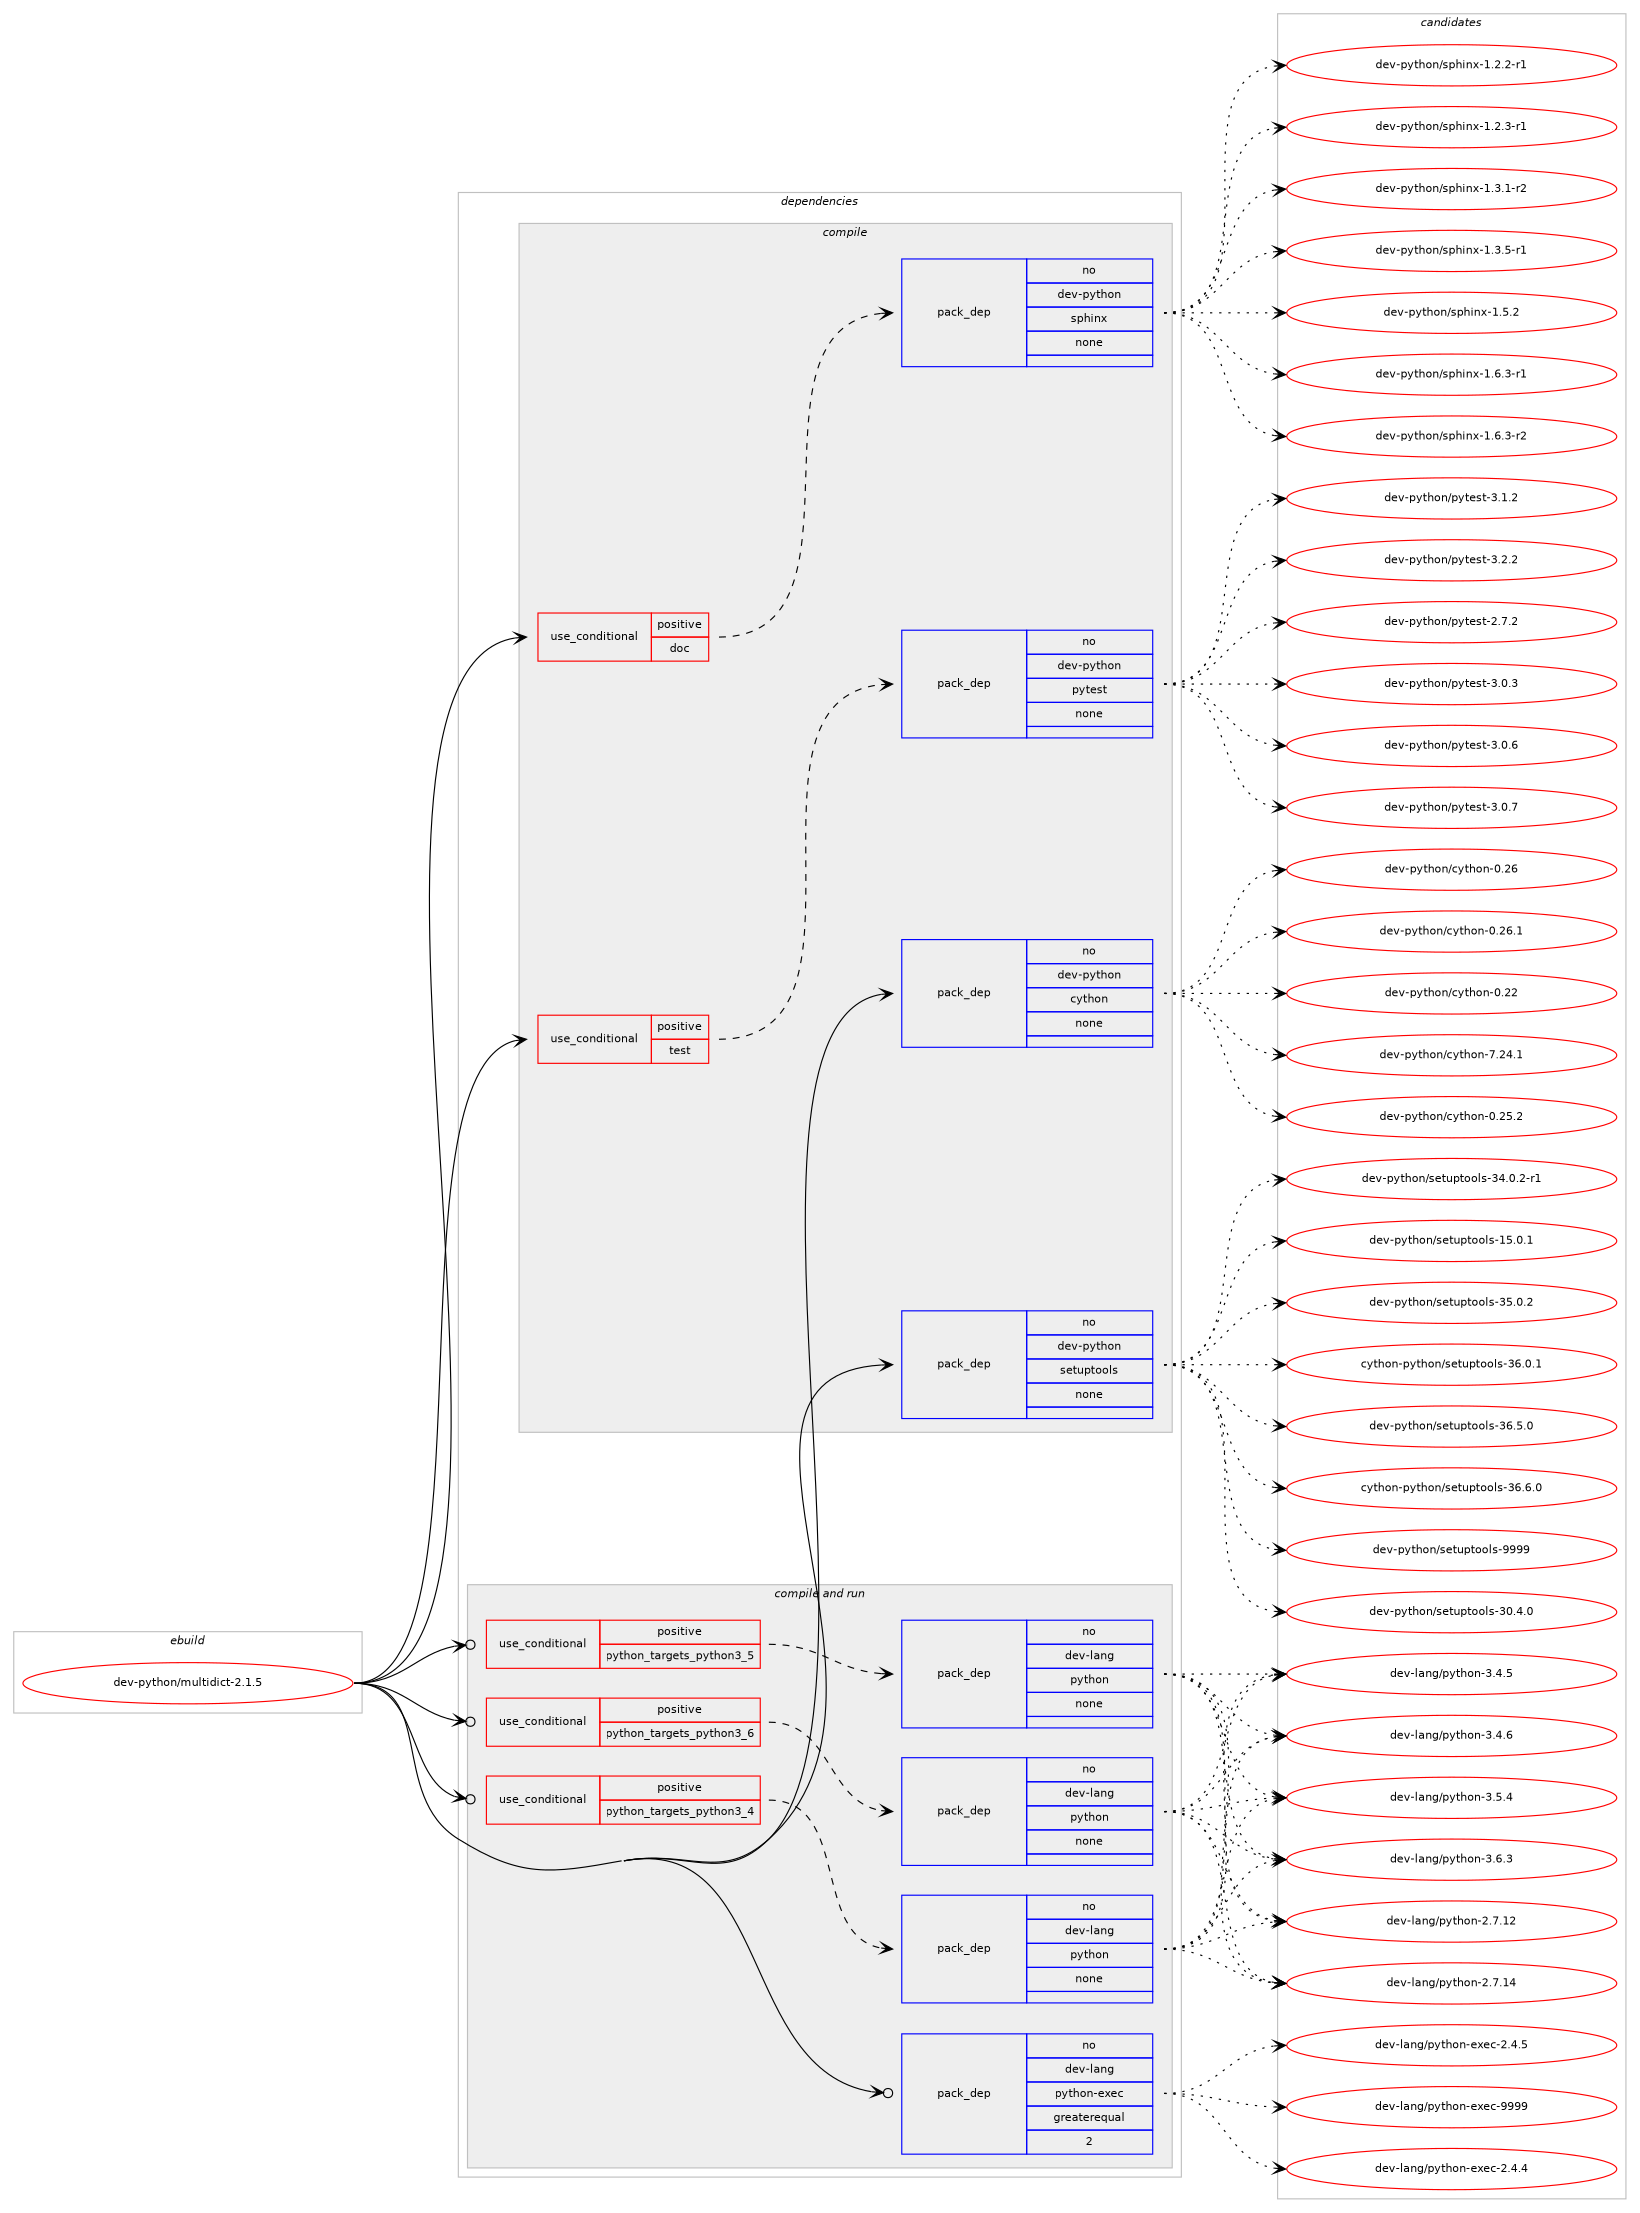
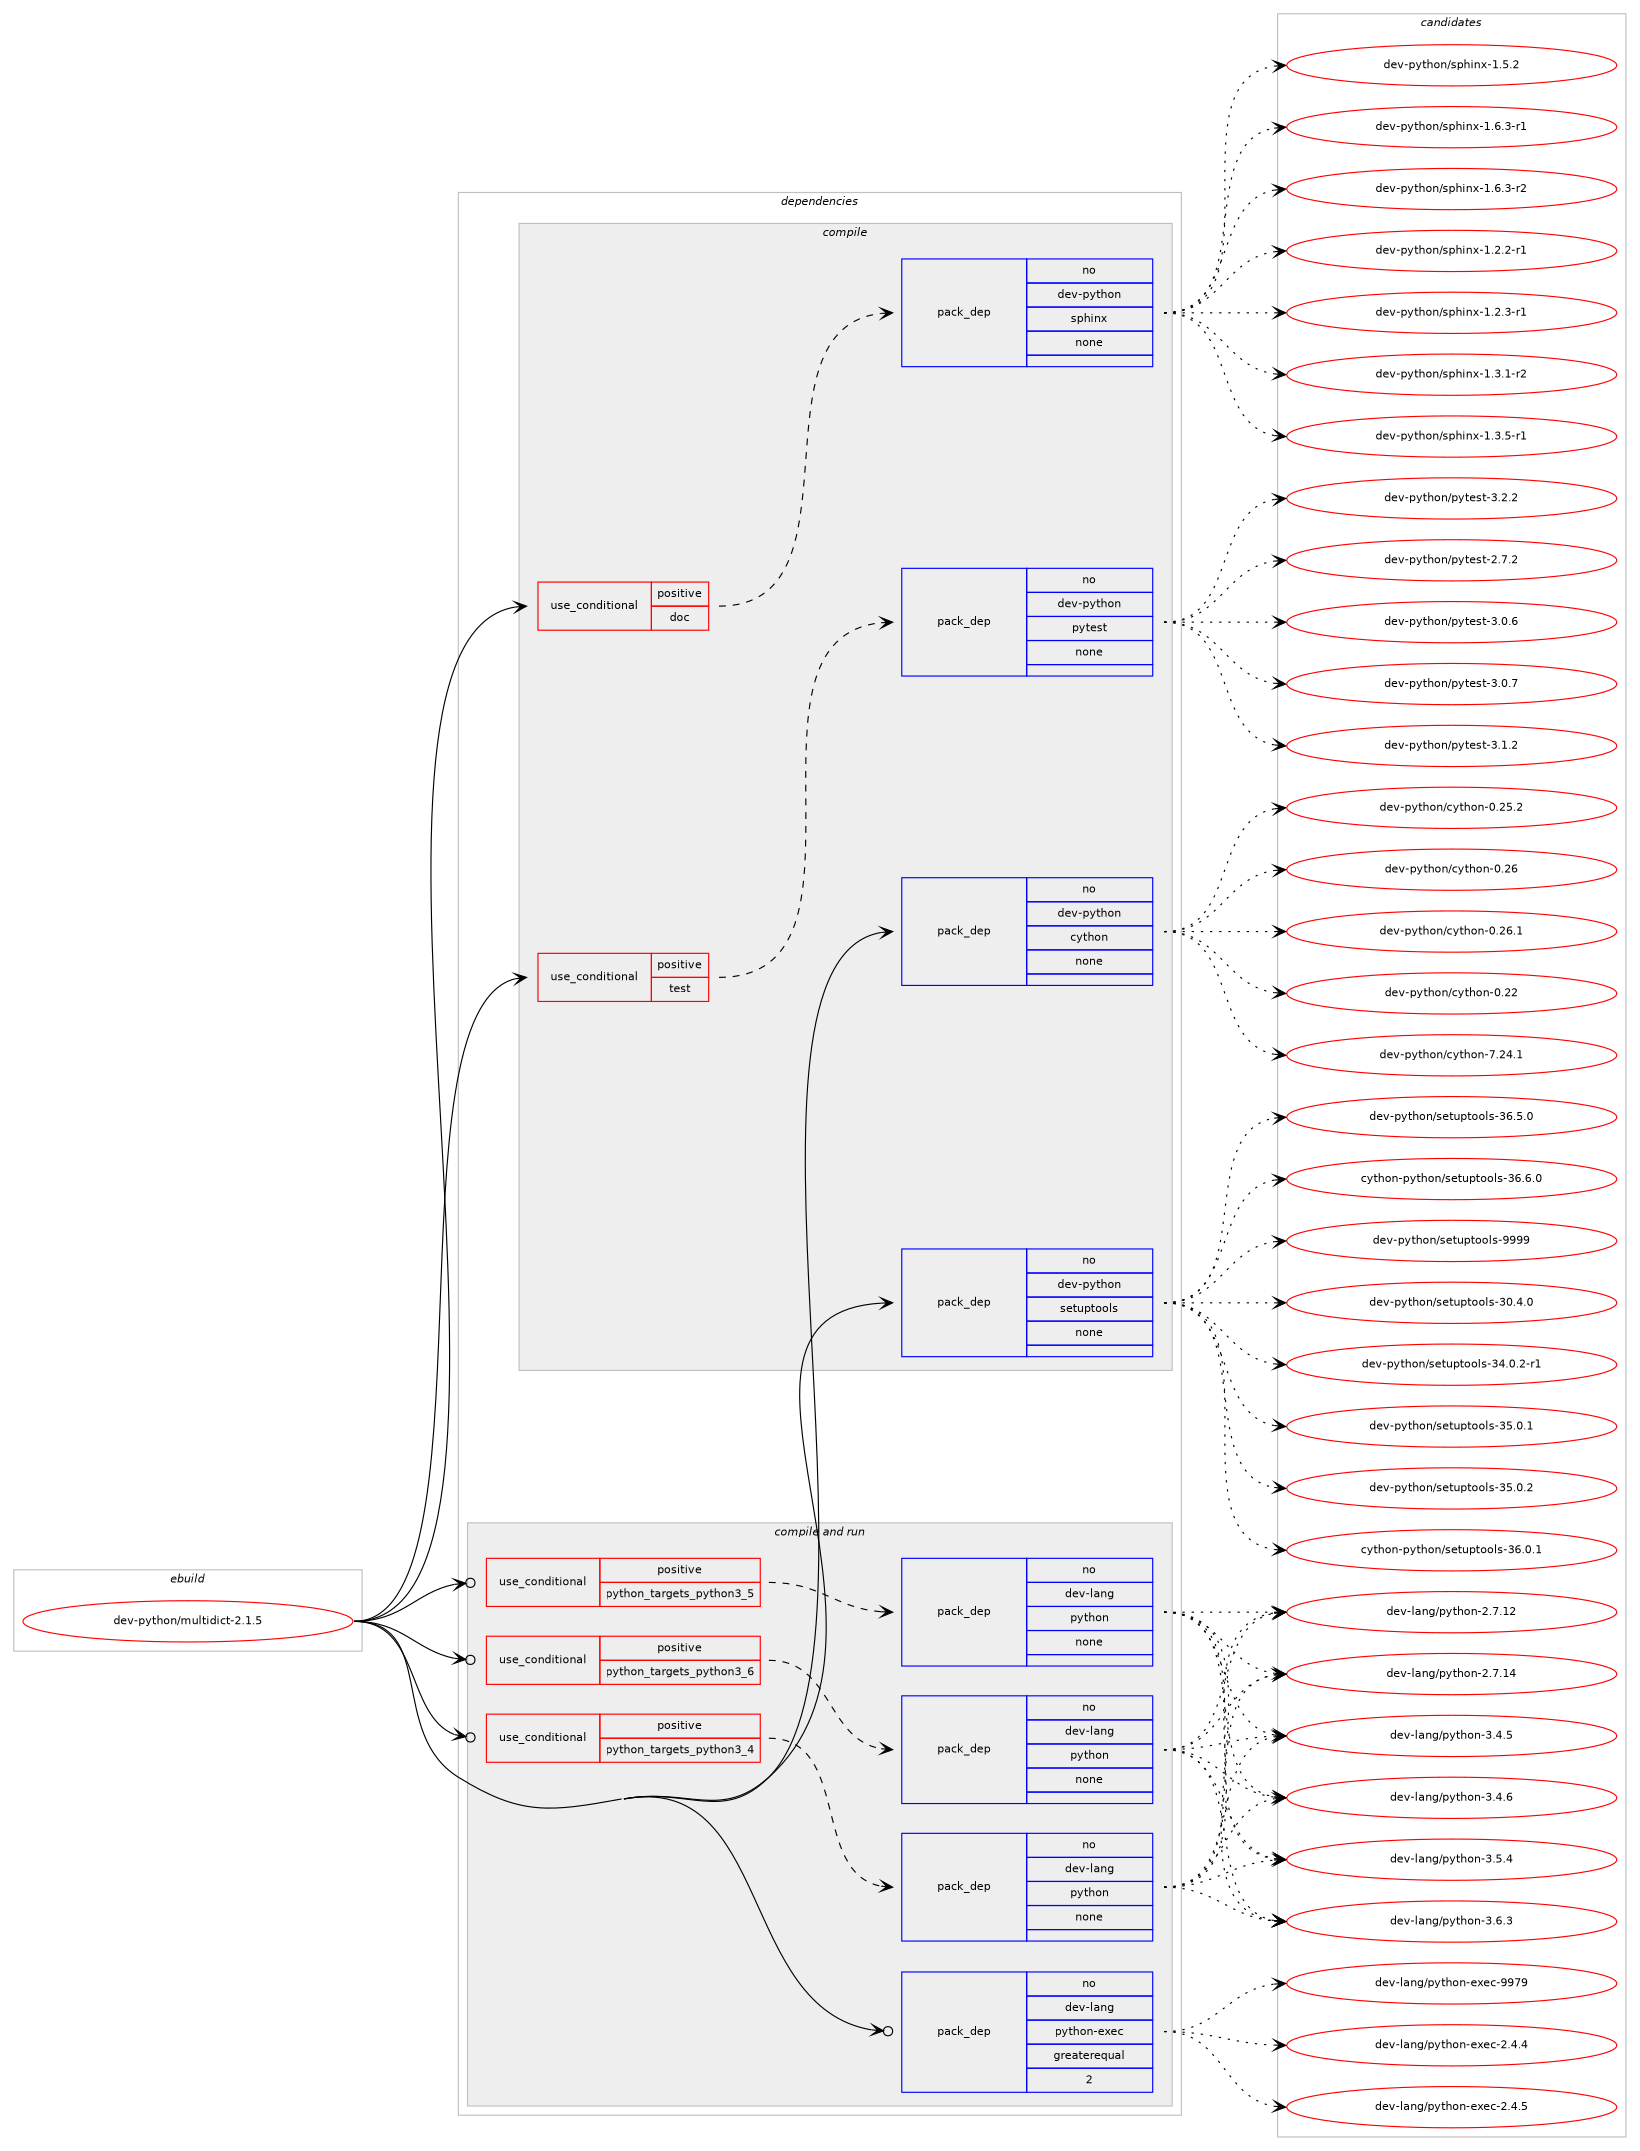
(1452, 684) -> none
(1452, 1241) -> (1452, 1427)
(1452, 2107) -> (1452, 1983)
